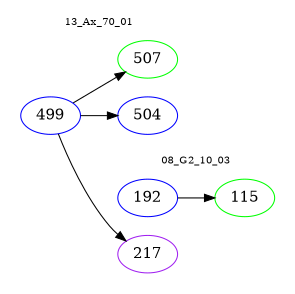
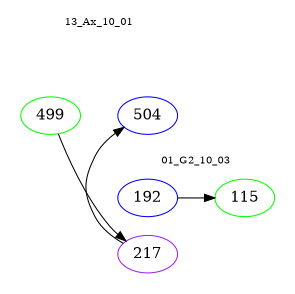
(99, 22) -> (99, 22)
(148, 59) -> none
(51, 116) -> (51, 116)
(94, 116) -> (87, 177)
(196, 161) -> (196, 161)
